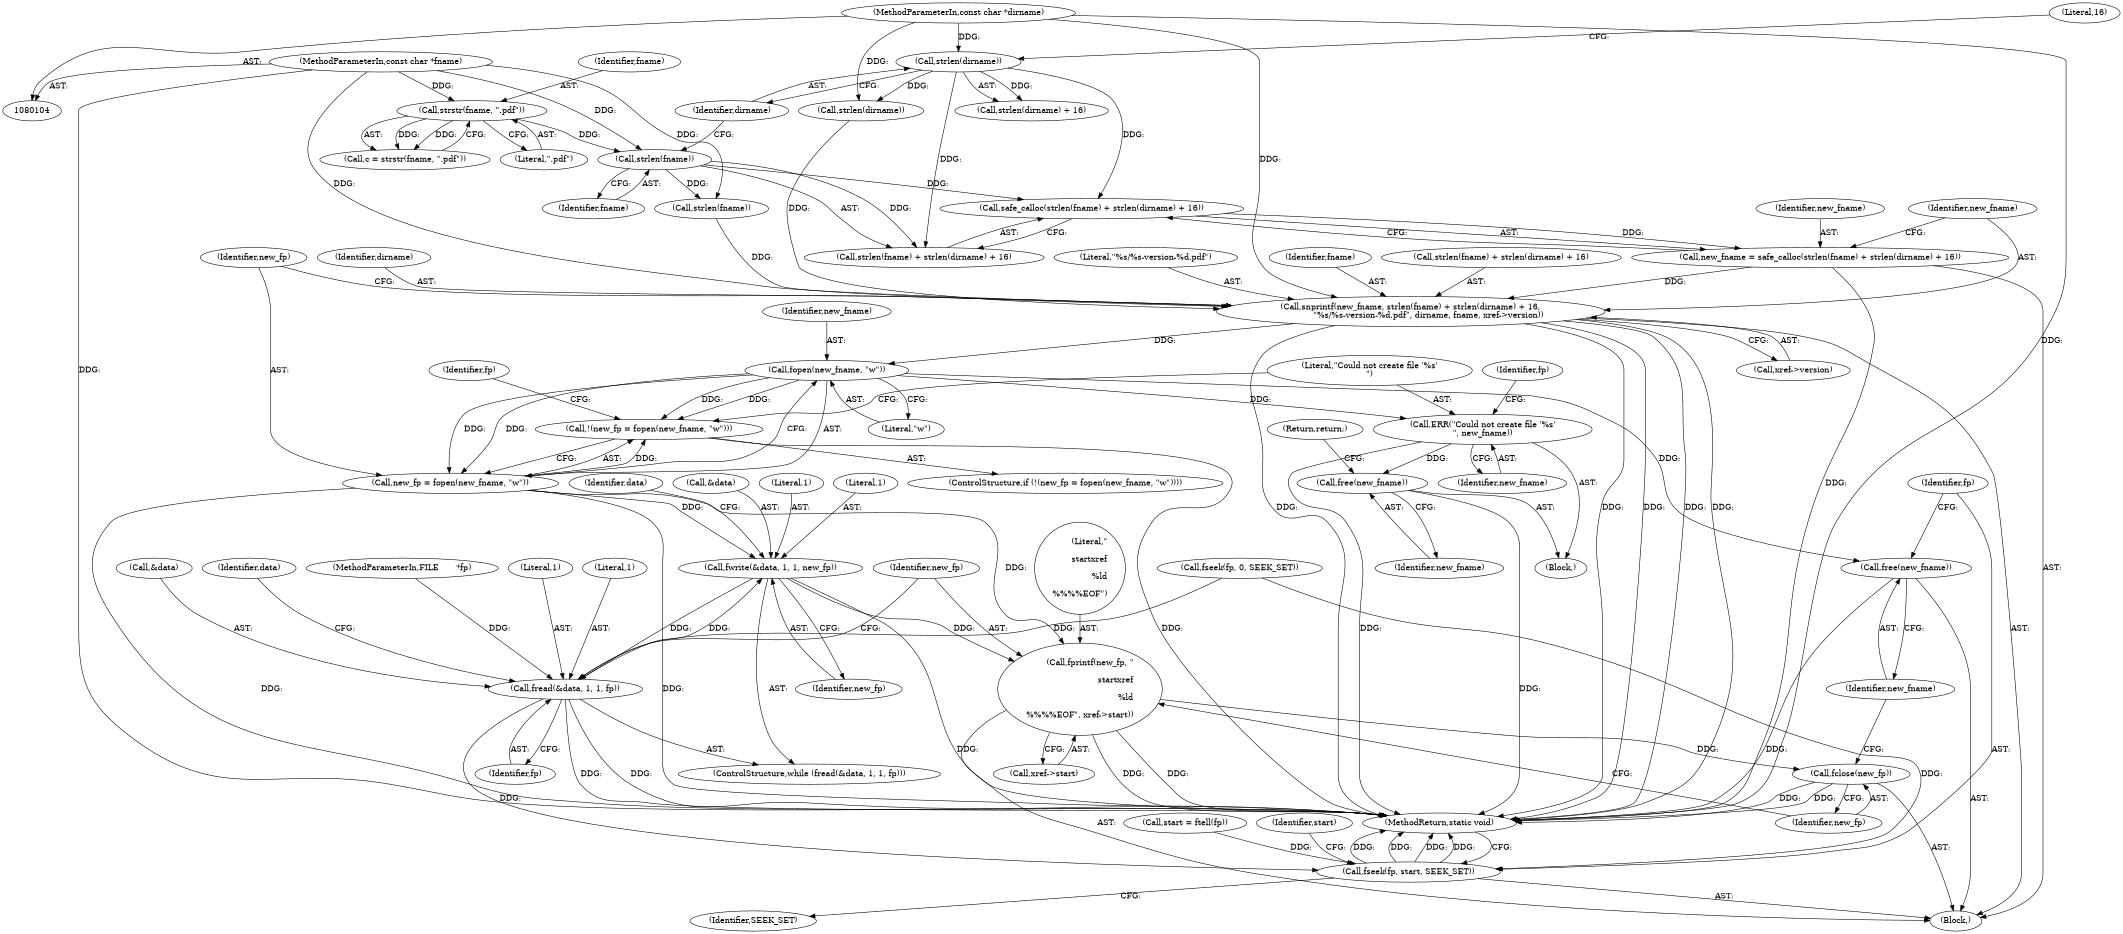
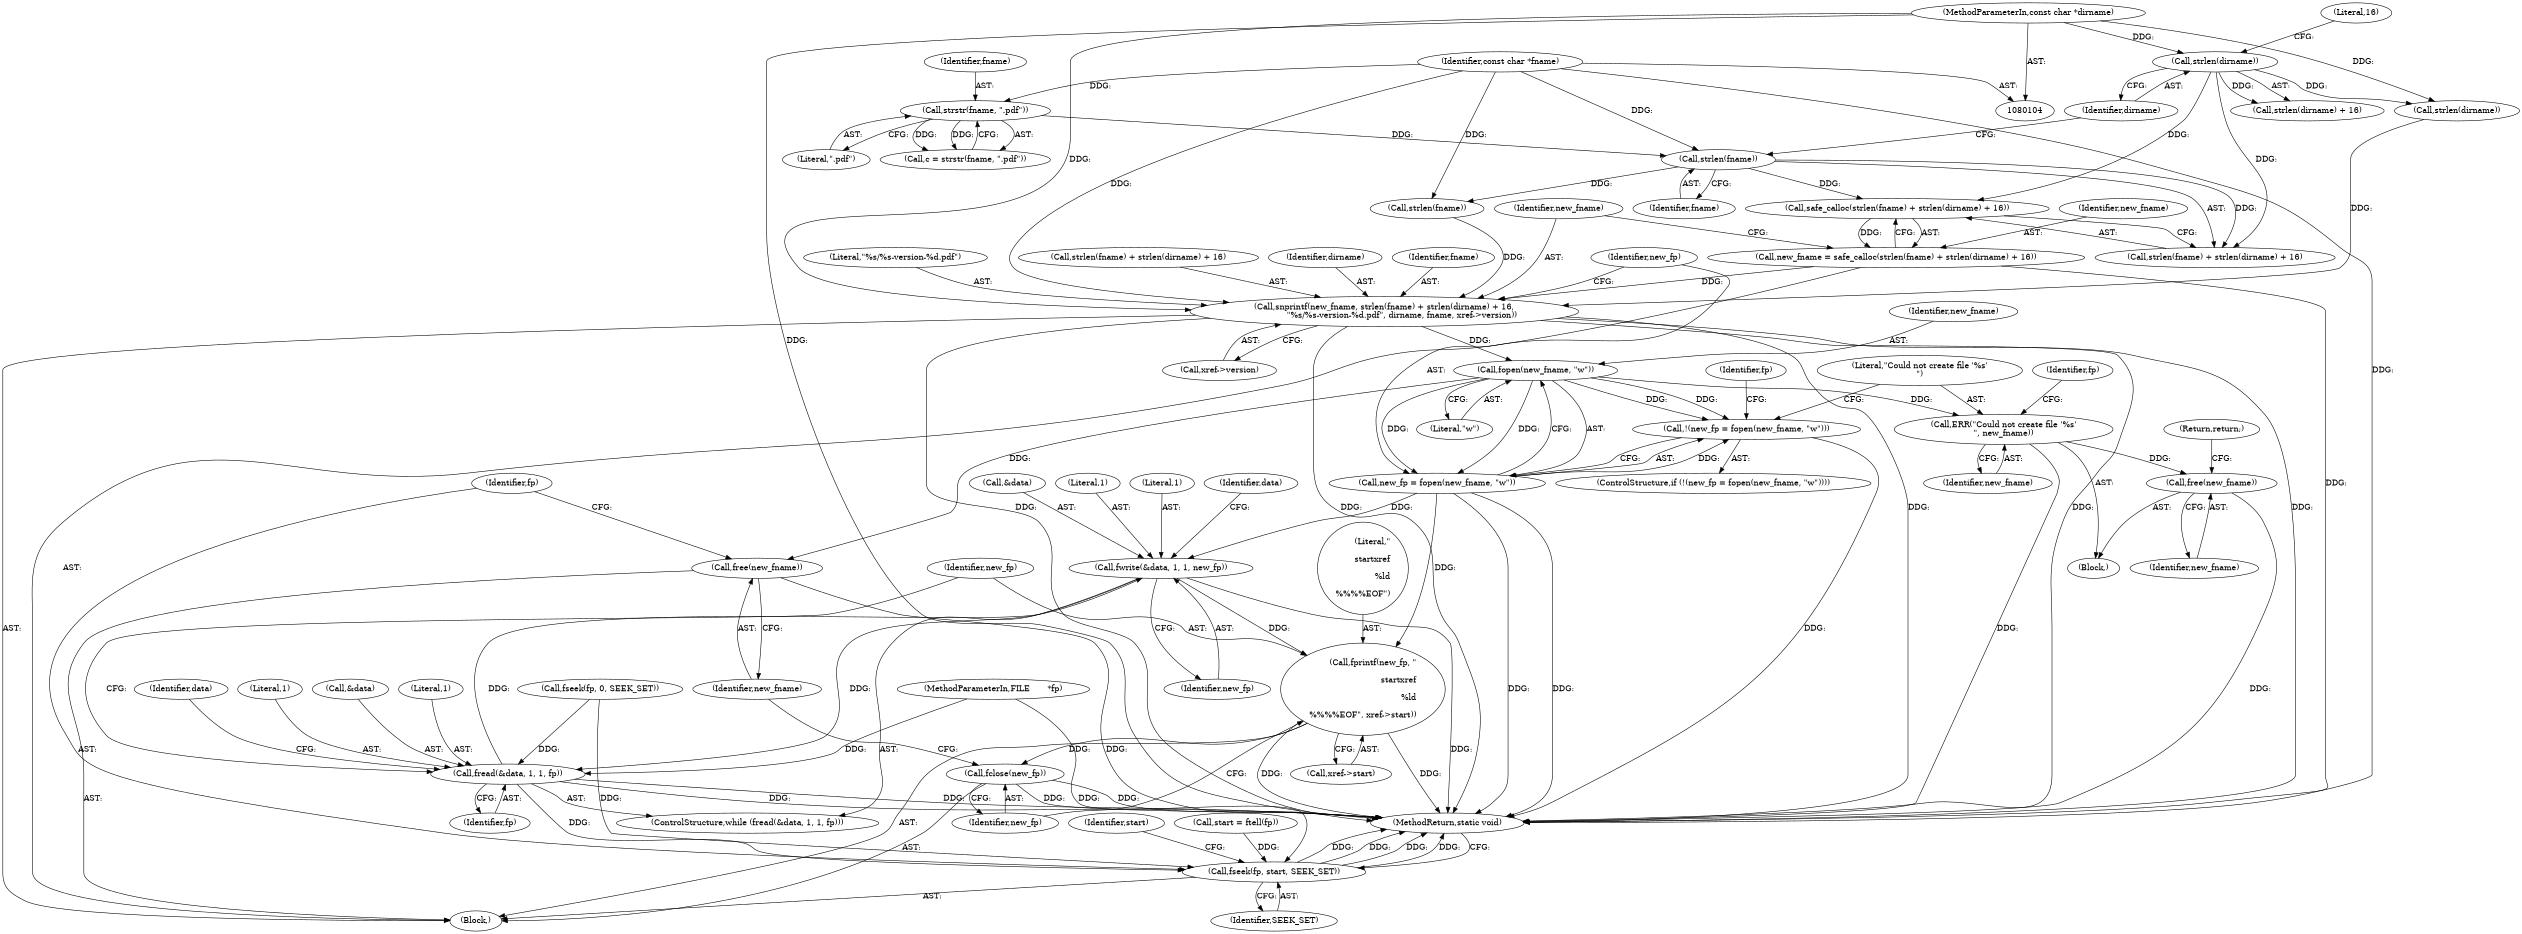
(381, 62) -> (1500, 62)
none -> (1078, 802)
none -> (1280, 899)
